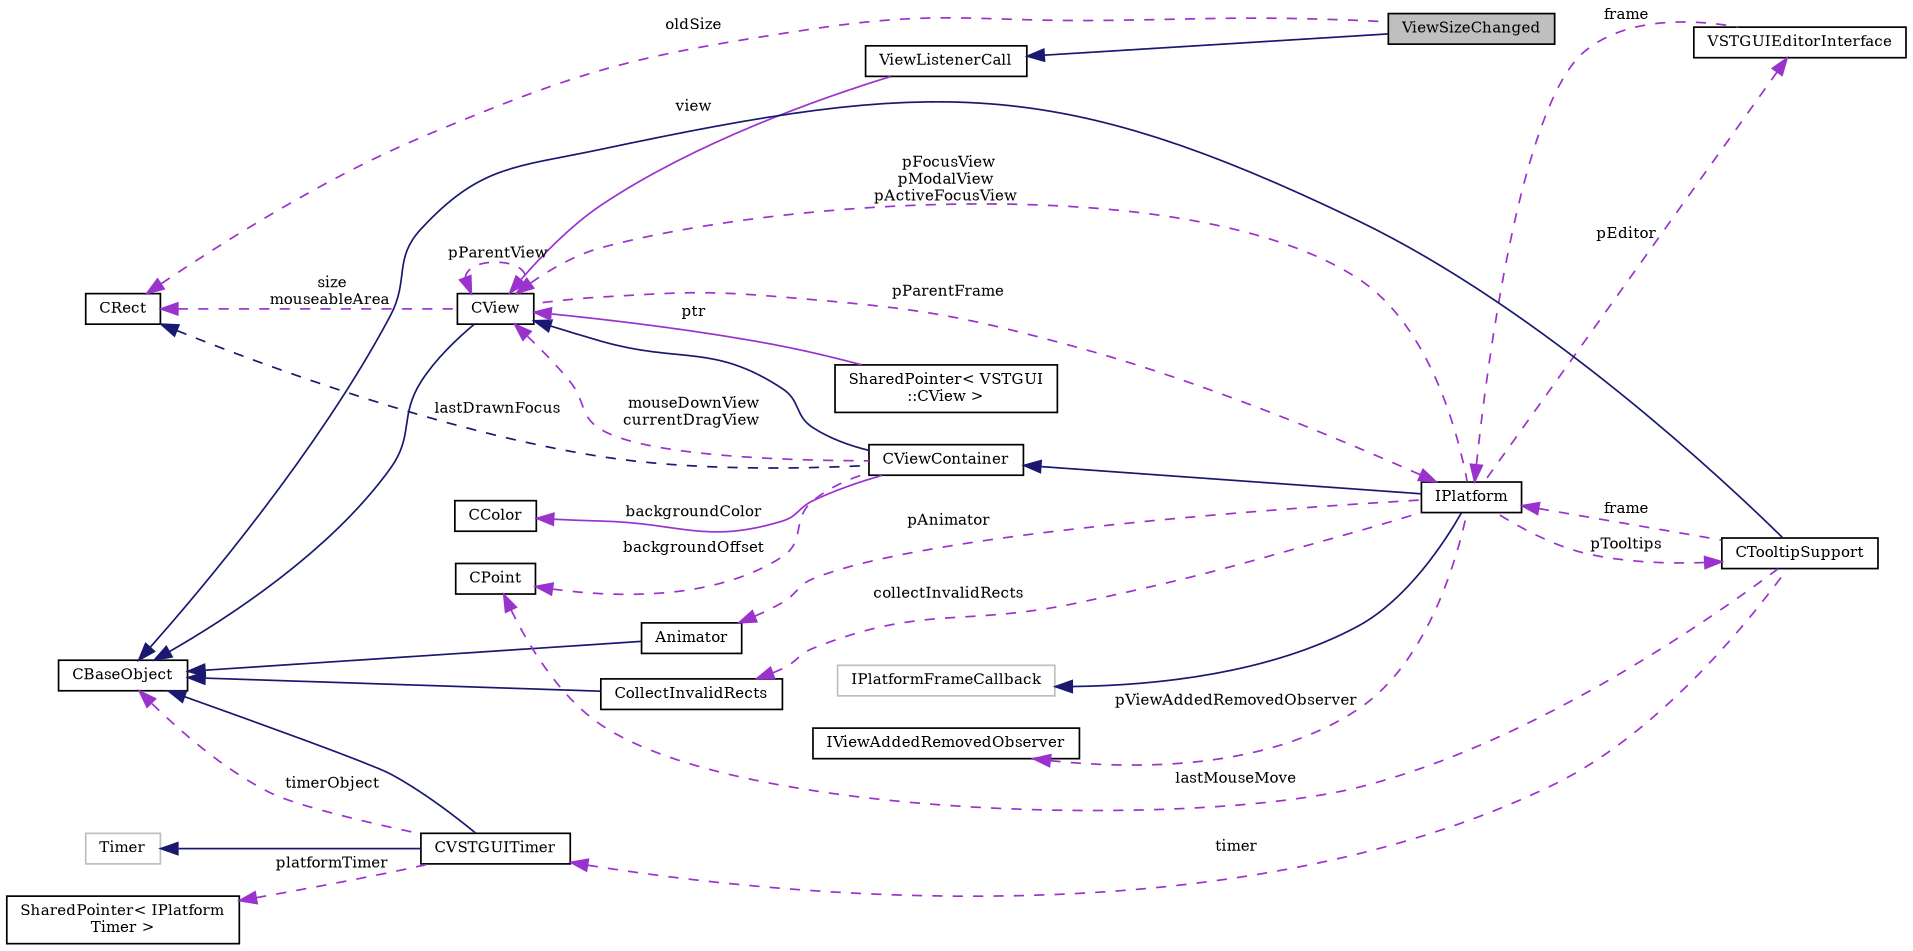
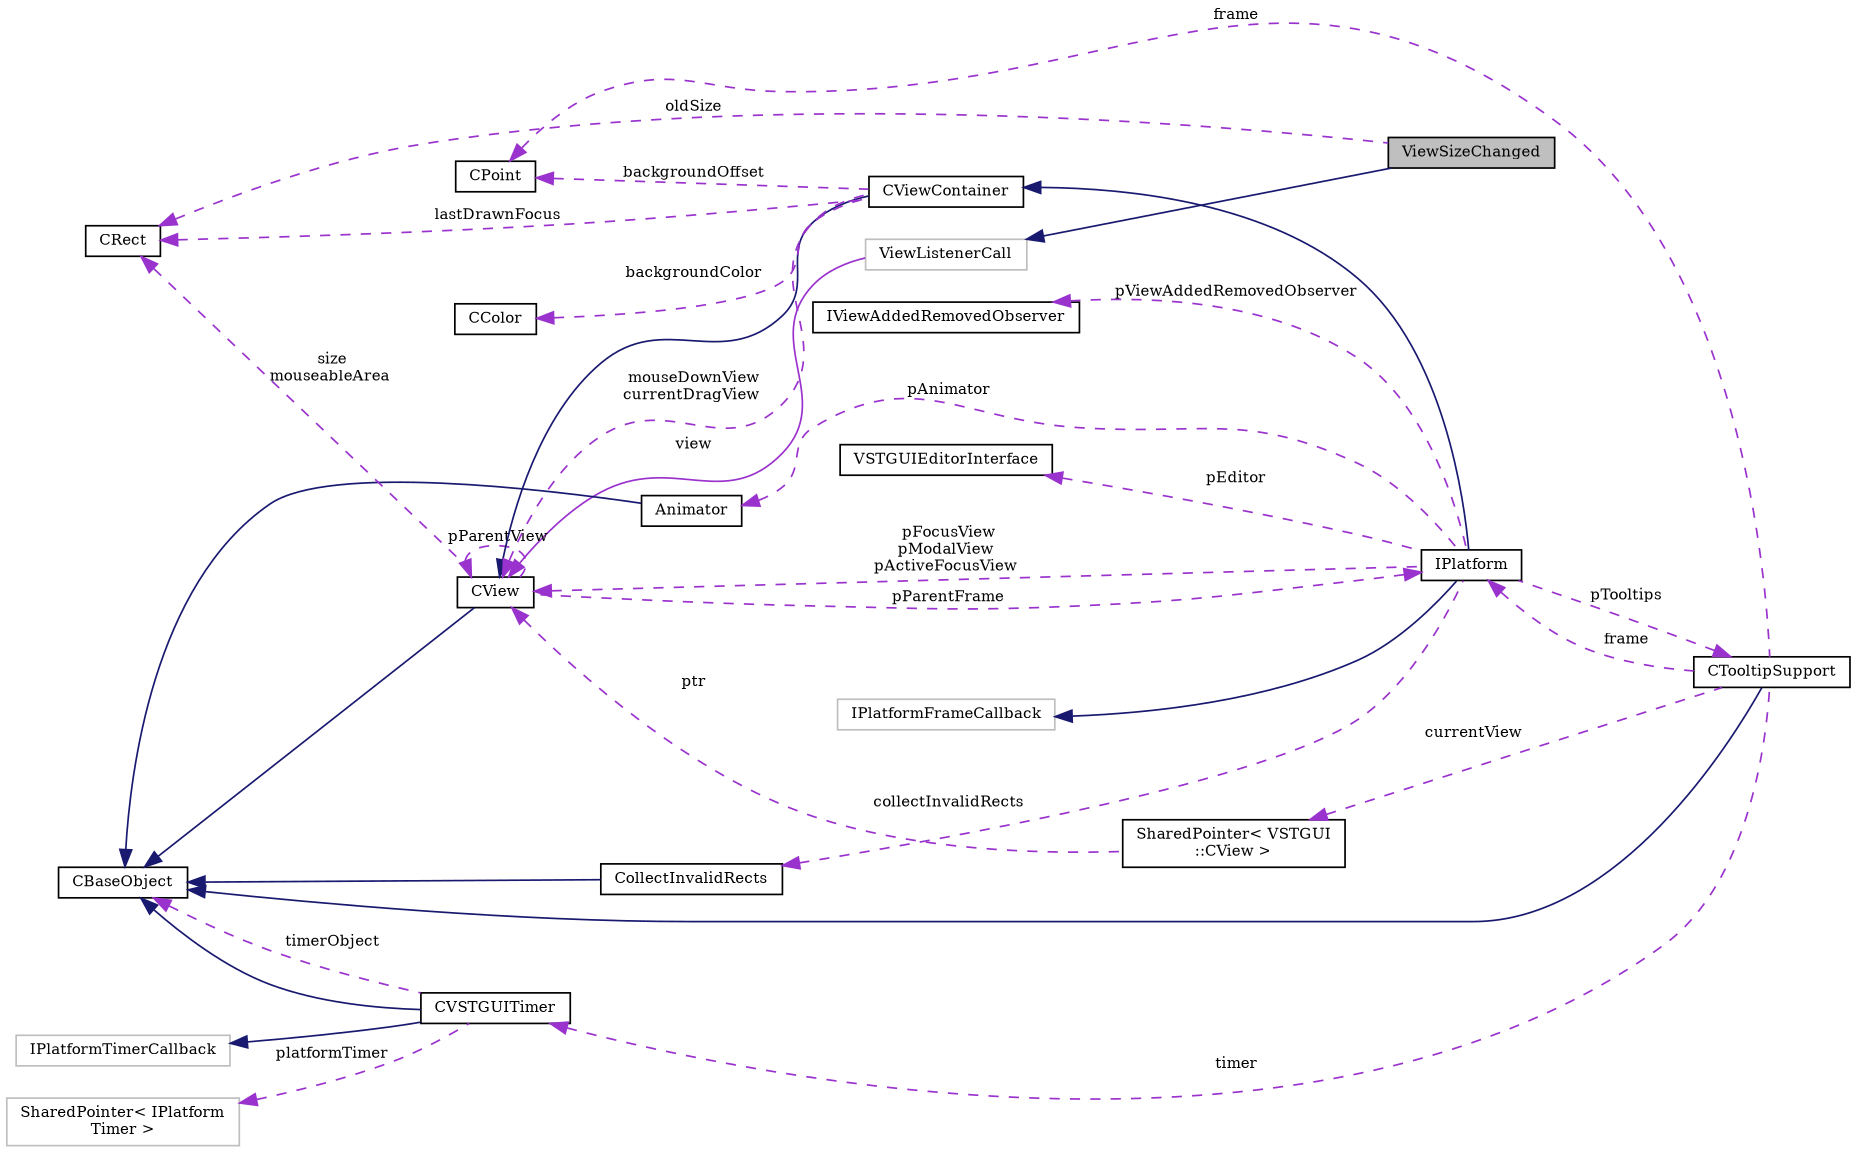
(946, 61) -> (946, 255)
(1527, 173) -> none
(708, 333) -> (795, 809)
(515, 440) -> (523, 227)
(724, 531) -> (734, 299)
none -> (1524, 751)
(1234, 779) -> (1234, 15)
(123, 849) -> (123, 1051)
(123, 920) -> (123, 1122)
